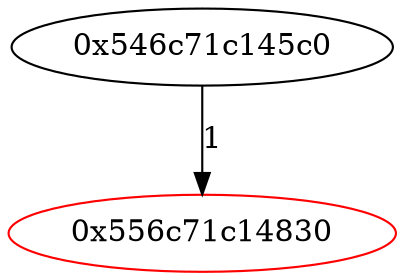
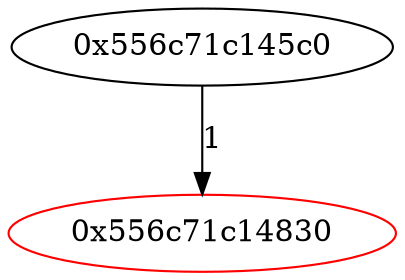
(202, 47) -> (202, 47)
